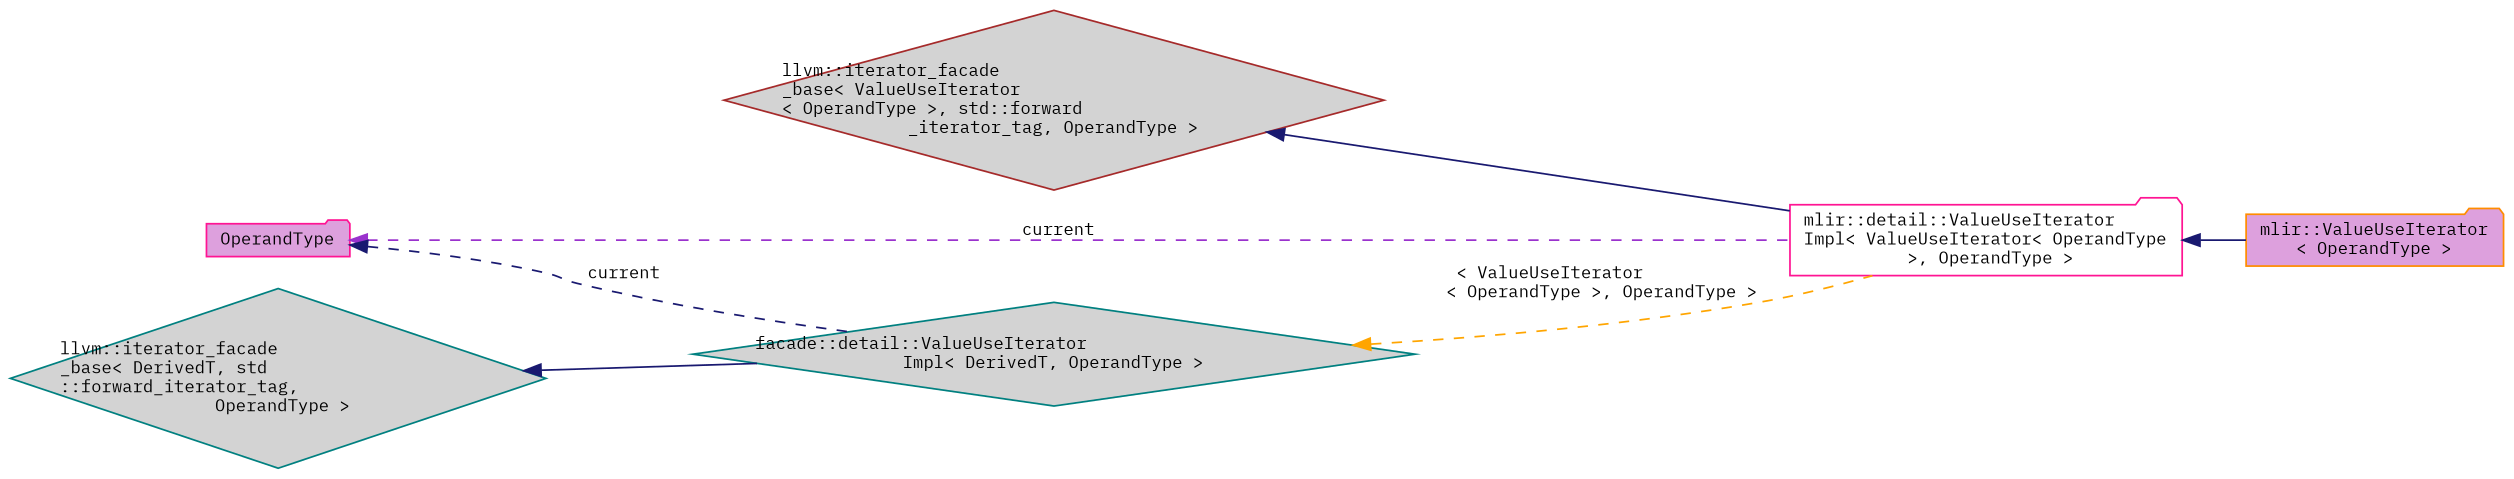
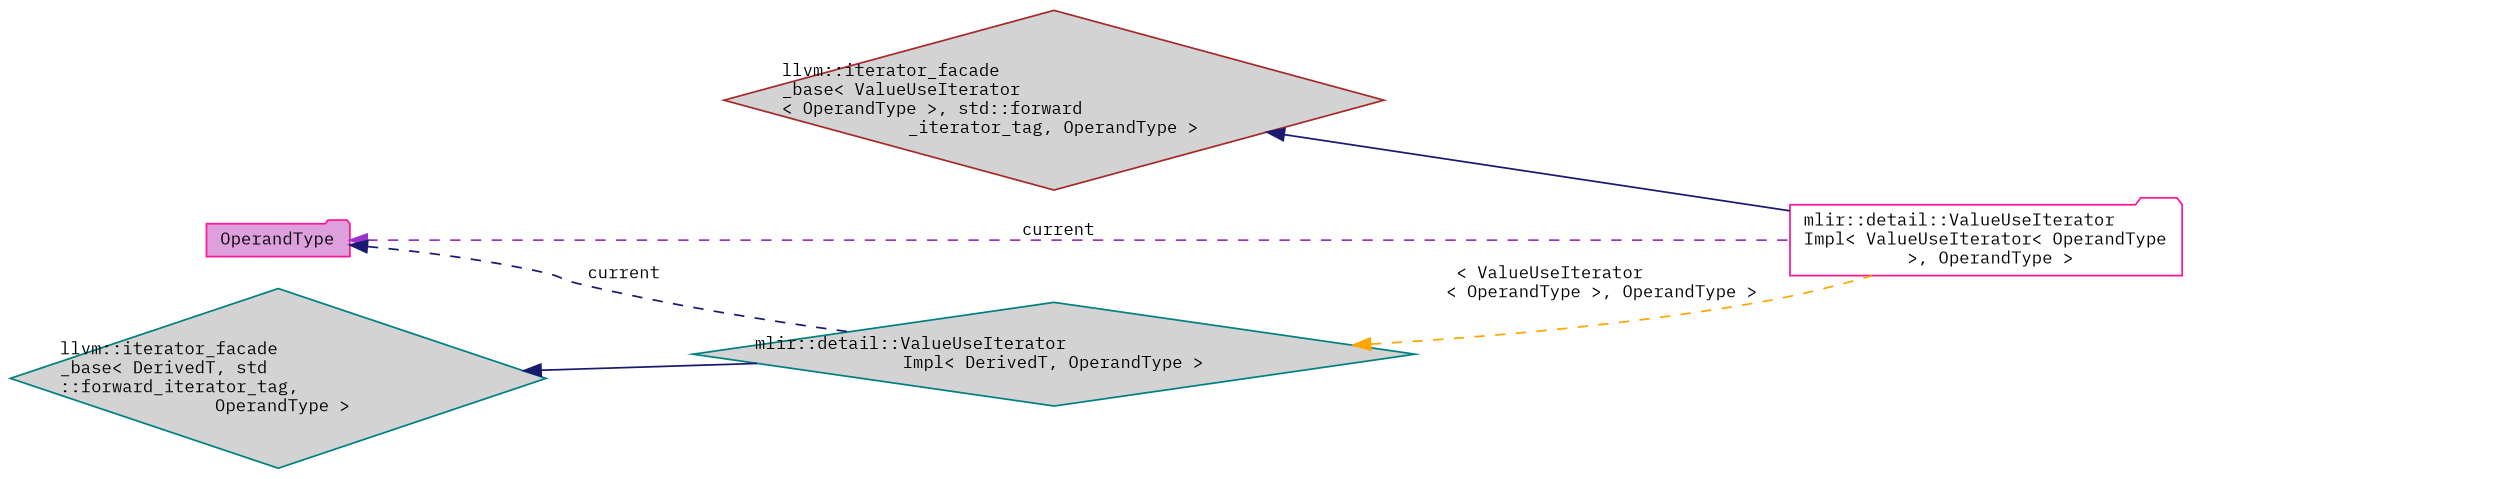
(2375, 240) -> none
(1054, 354) -> (1054, 354)
